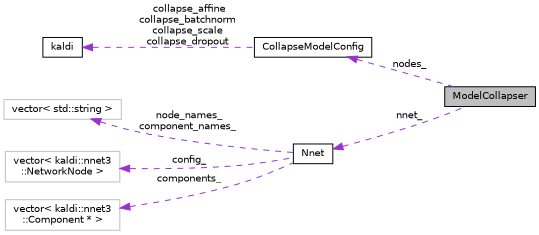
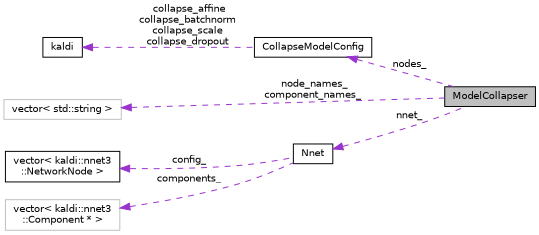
(196, 142) -> (288, 103)
(63, 167) -> (63, 167)
